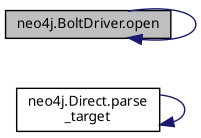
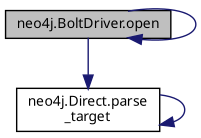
none -> (88, 56)
